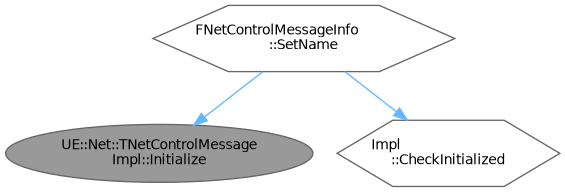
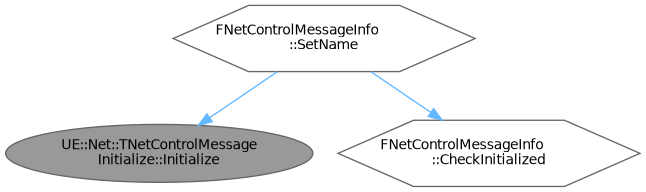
(159, 153) -> (159, 153)
(448, 153) -> (489, 153)
